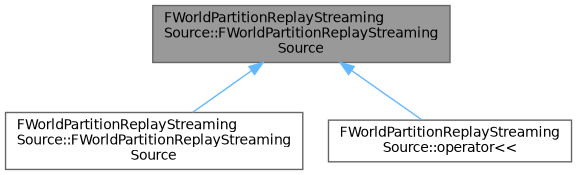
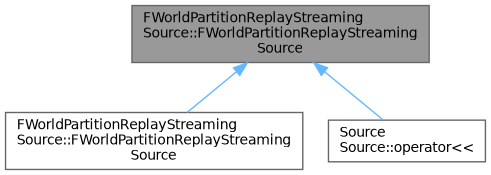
(450, 141) -> (407, 141)
